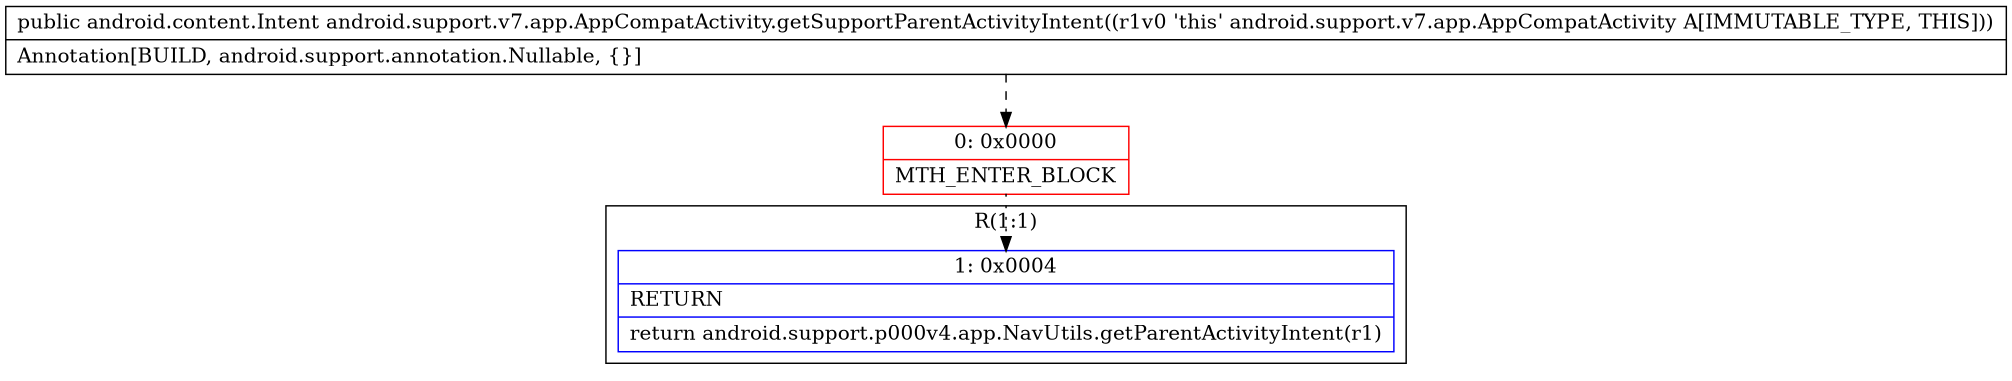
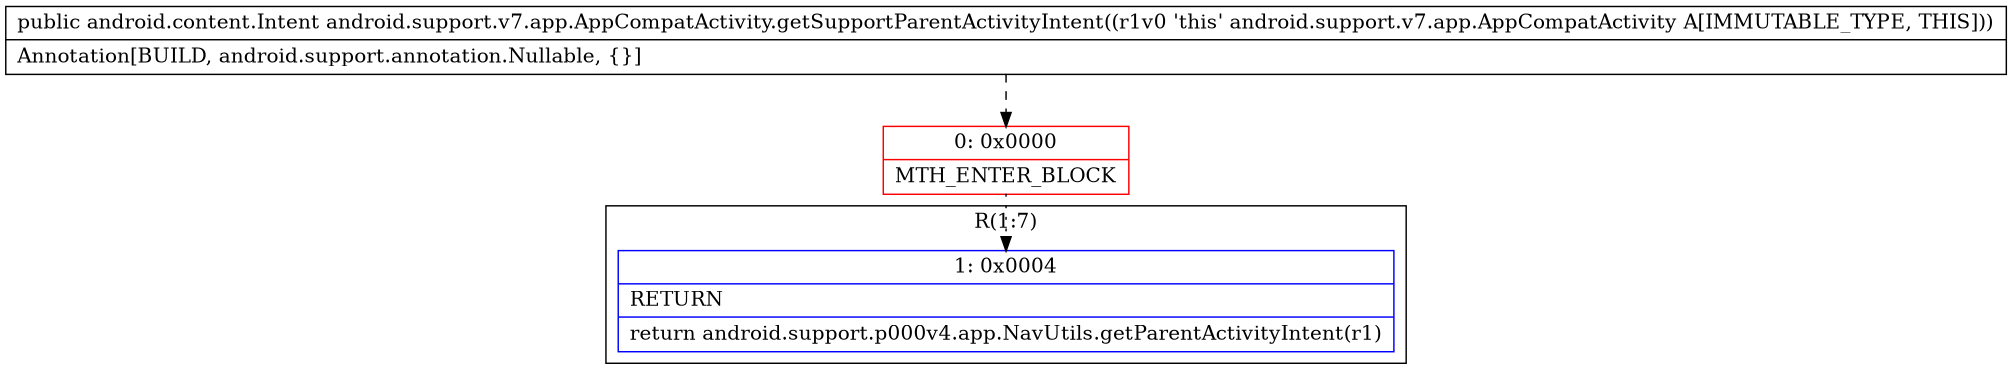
(1006, 222) -> (1006, 222)
